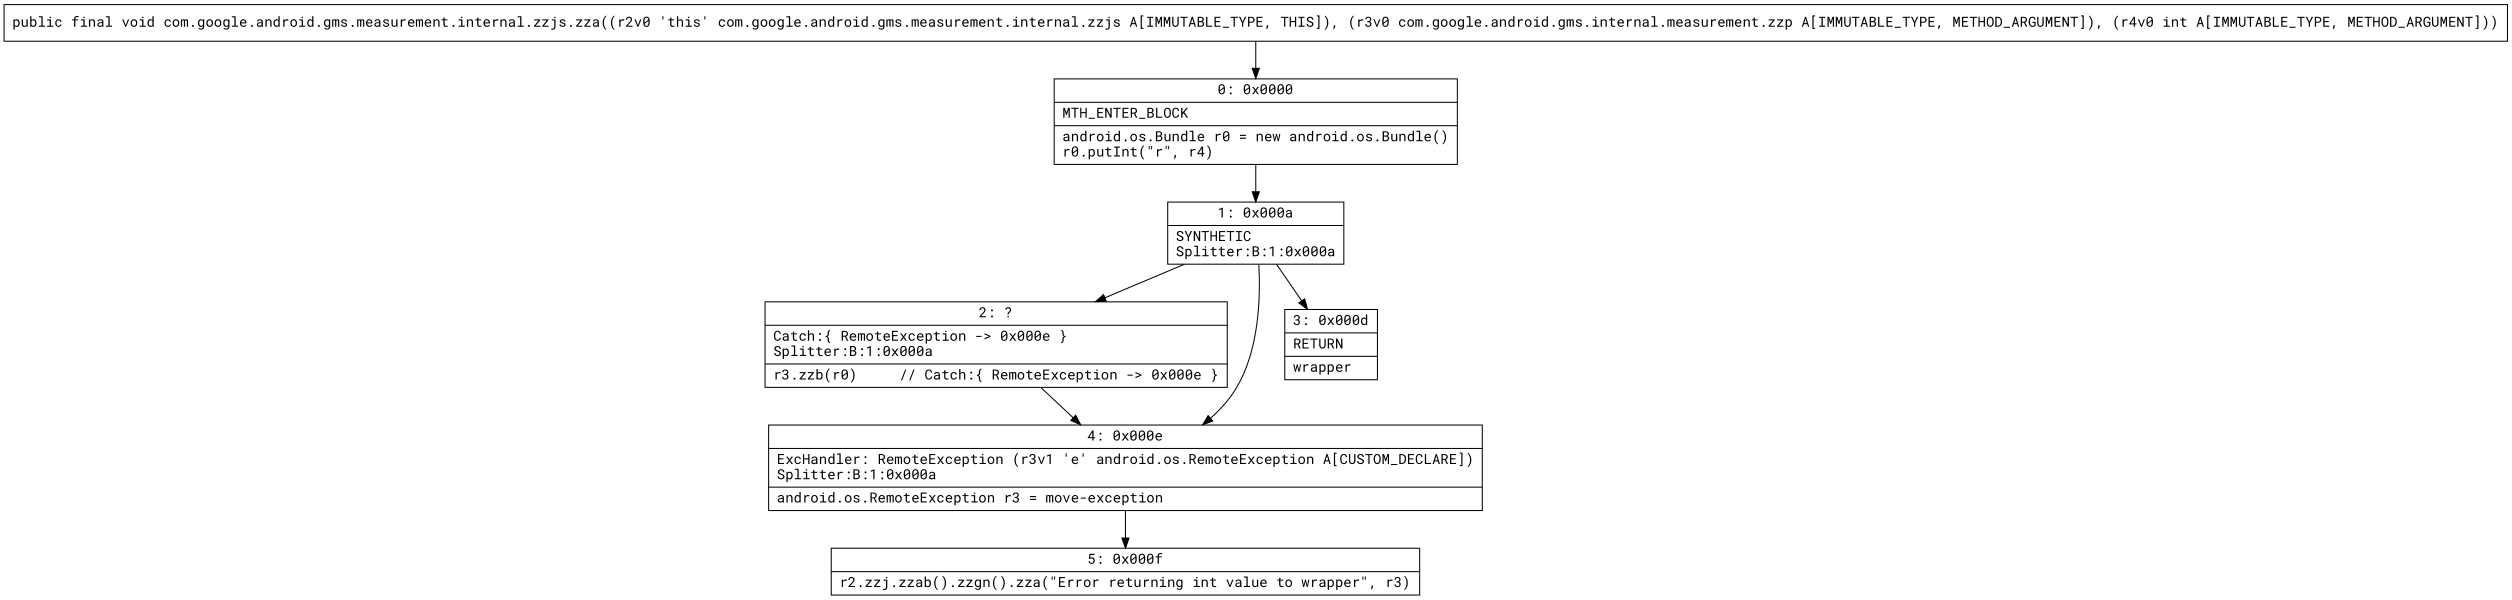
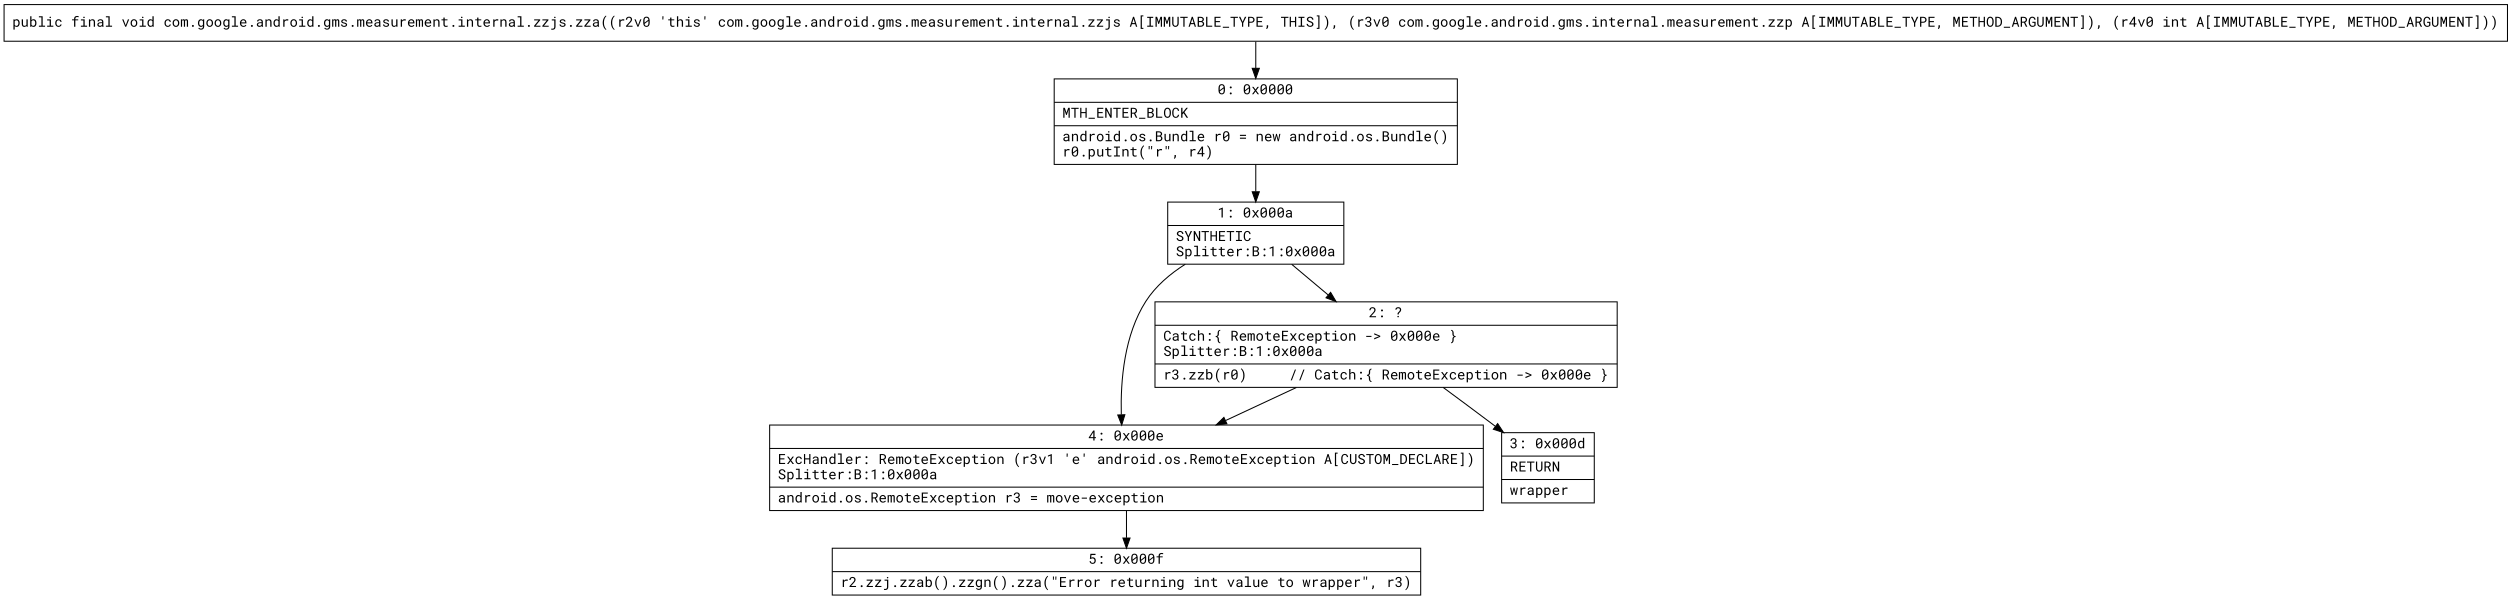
(1289, 282) -> (1469, 407)
